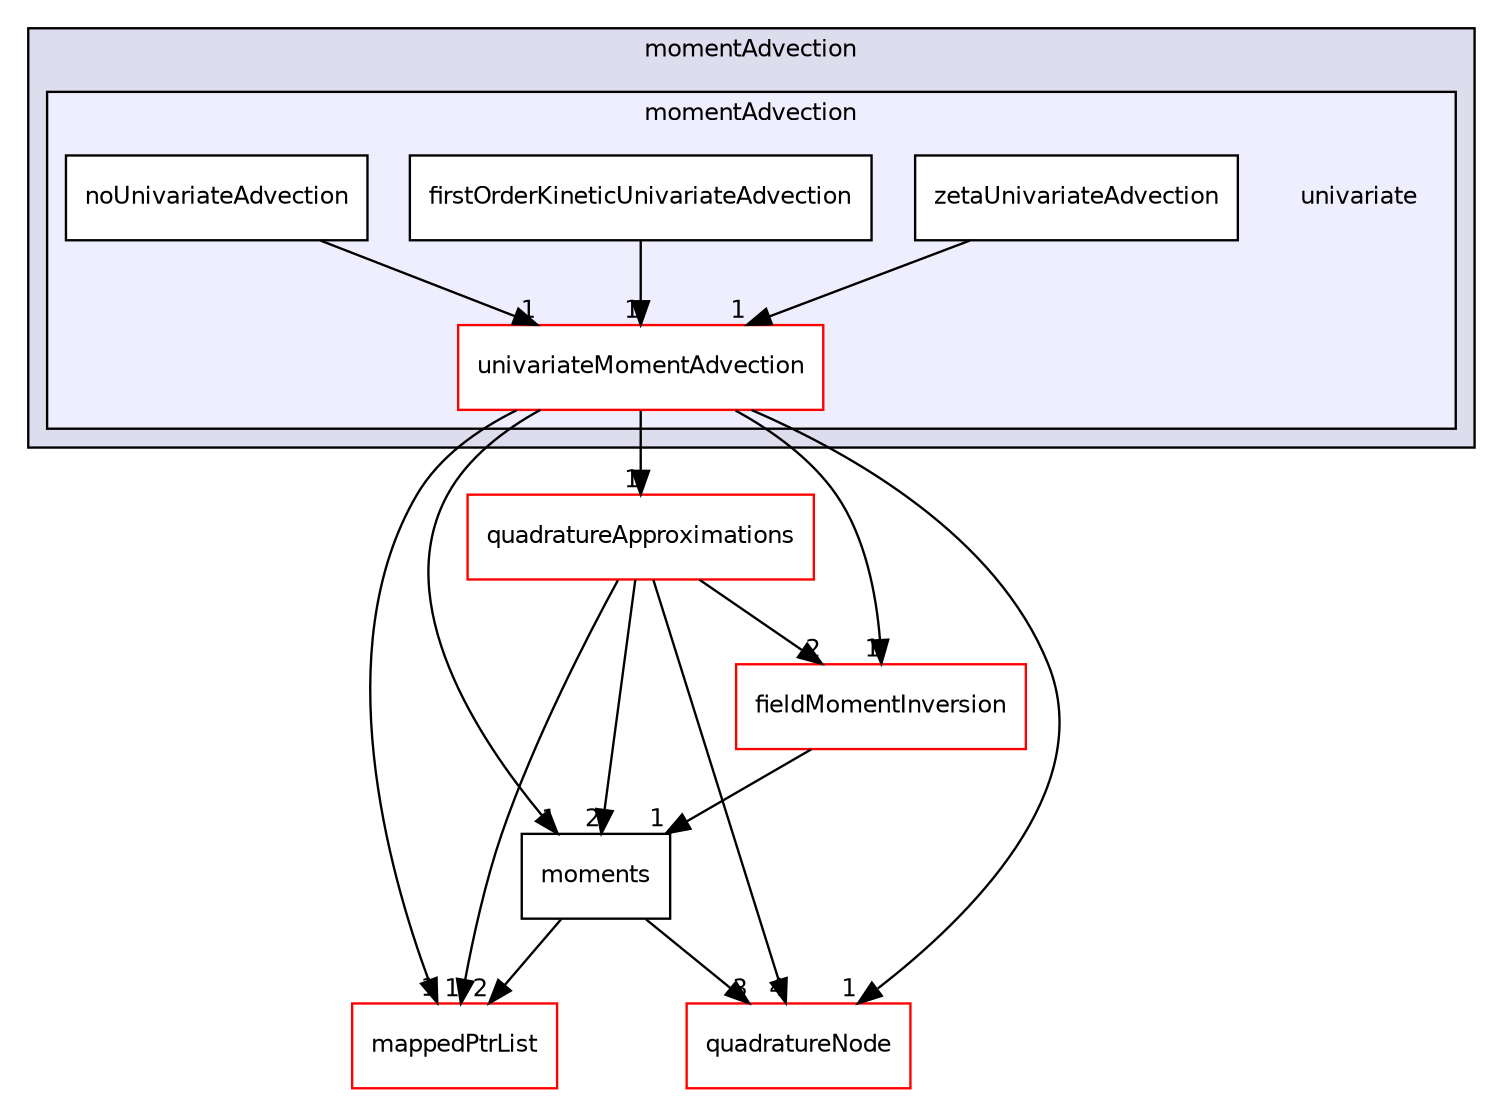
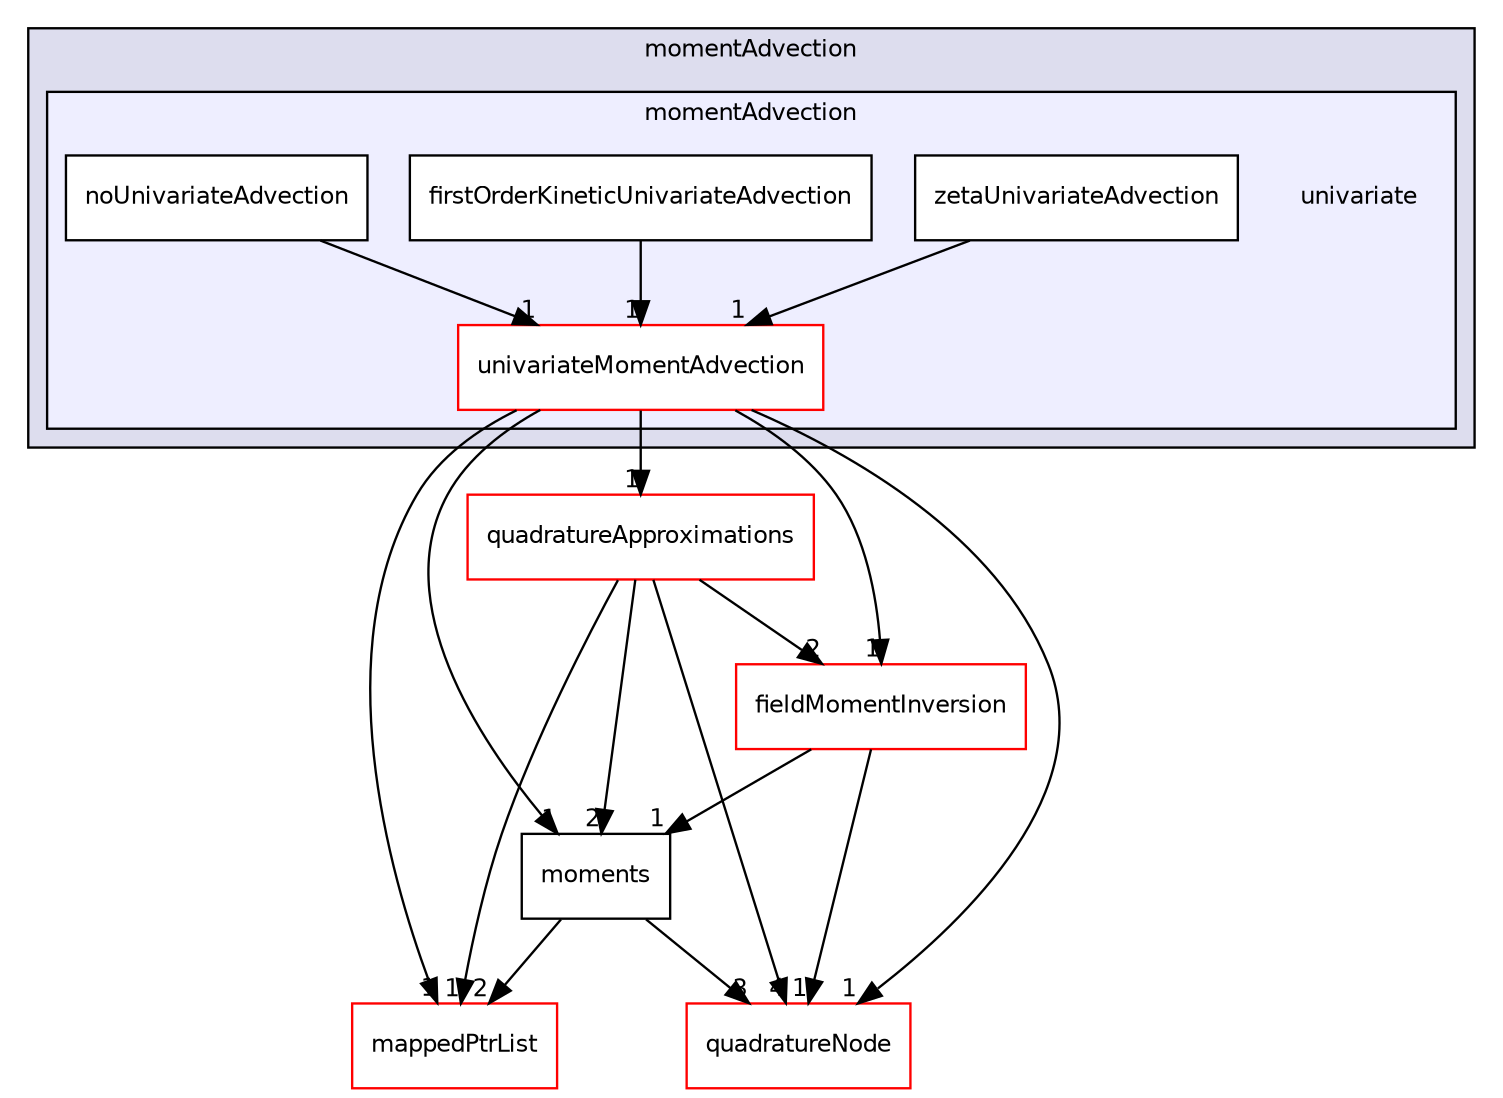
none -> (843, 865)
